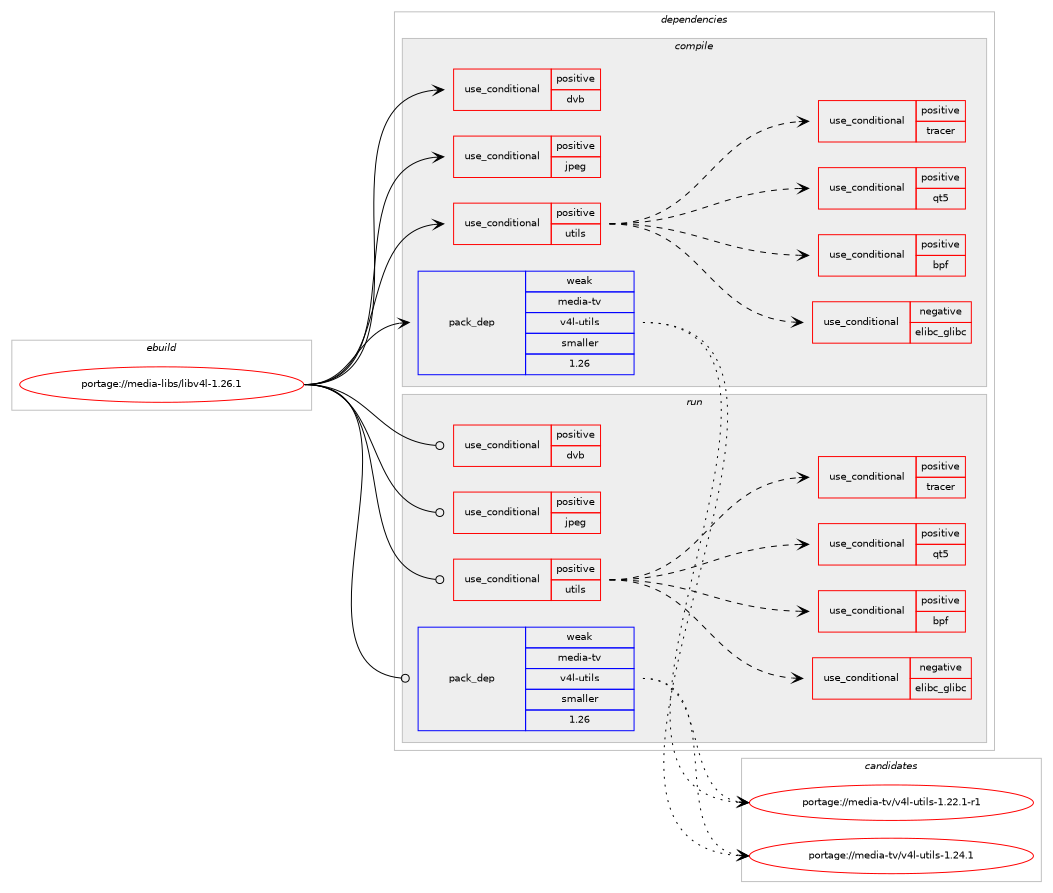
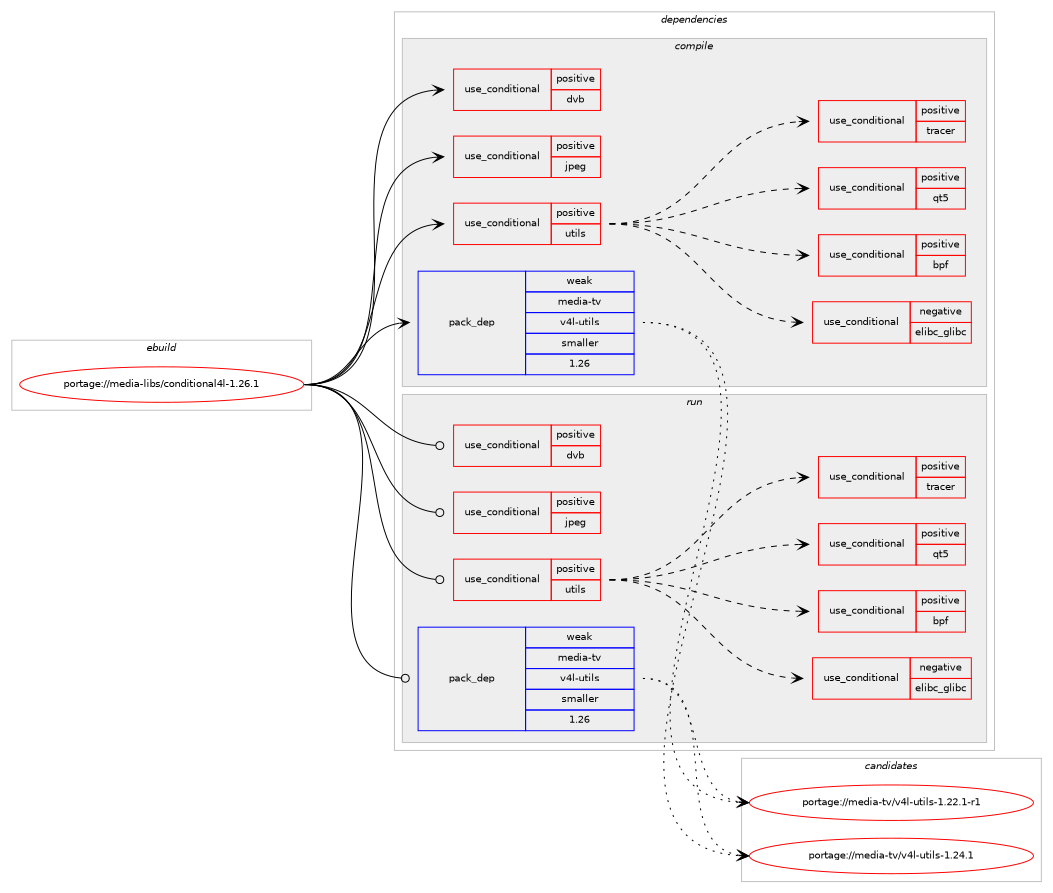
(162, 385) -> (162, 385)
